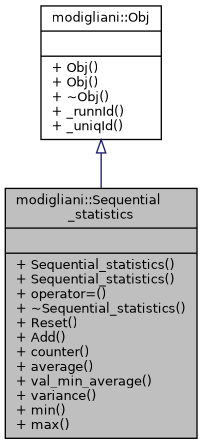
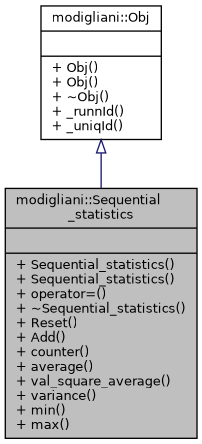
(84, 381) -> (94, 381)
